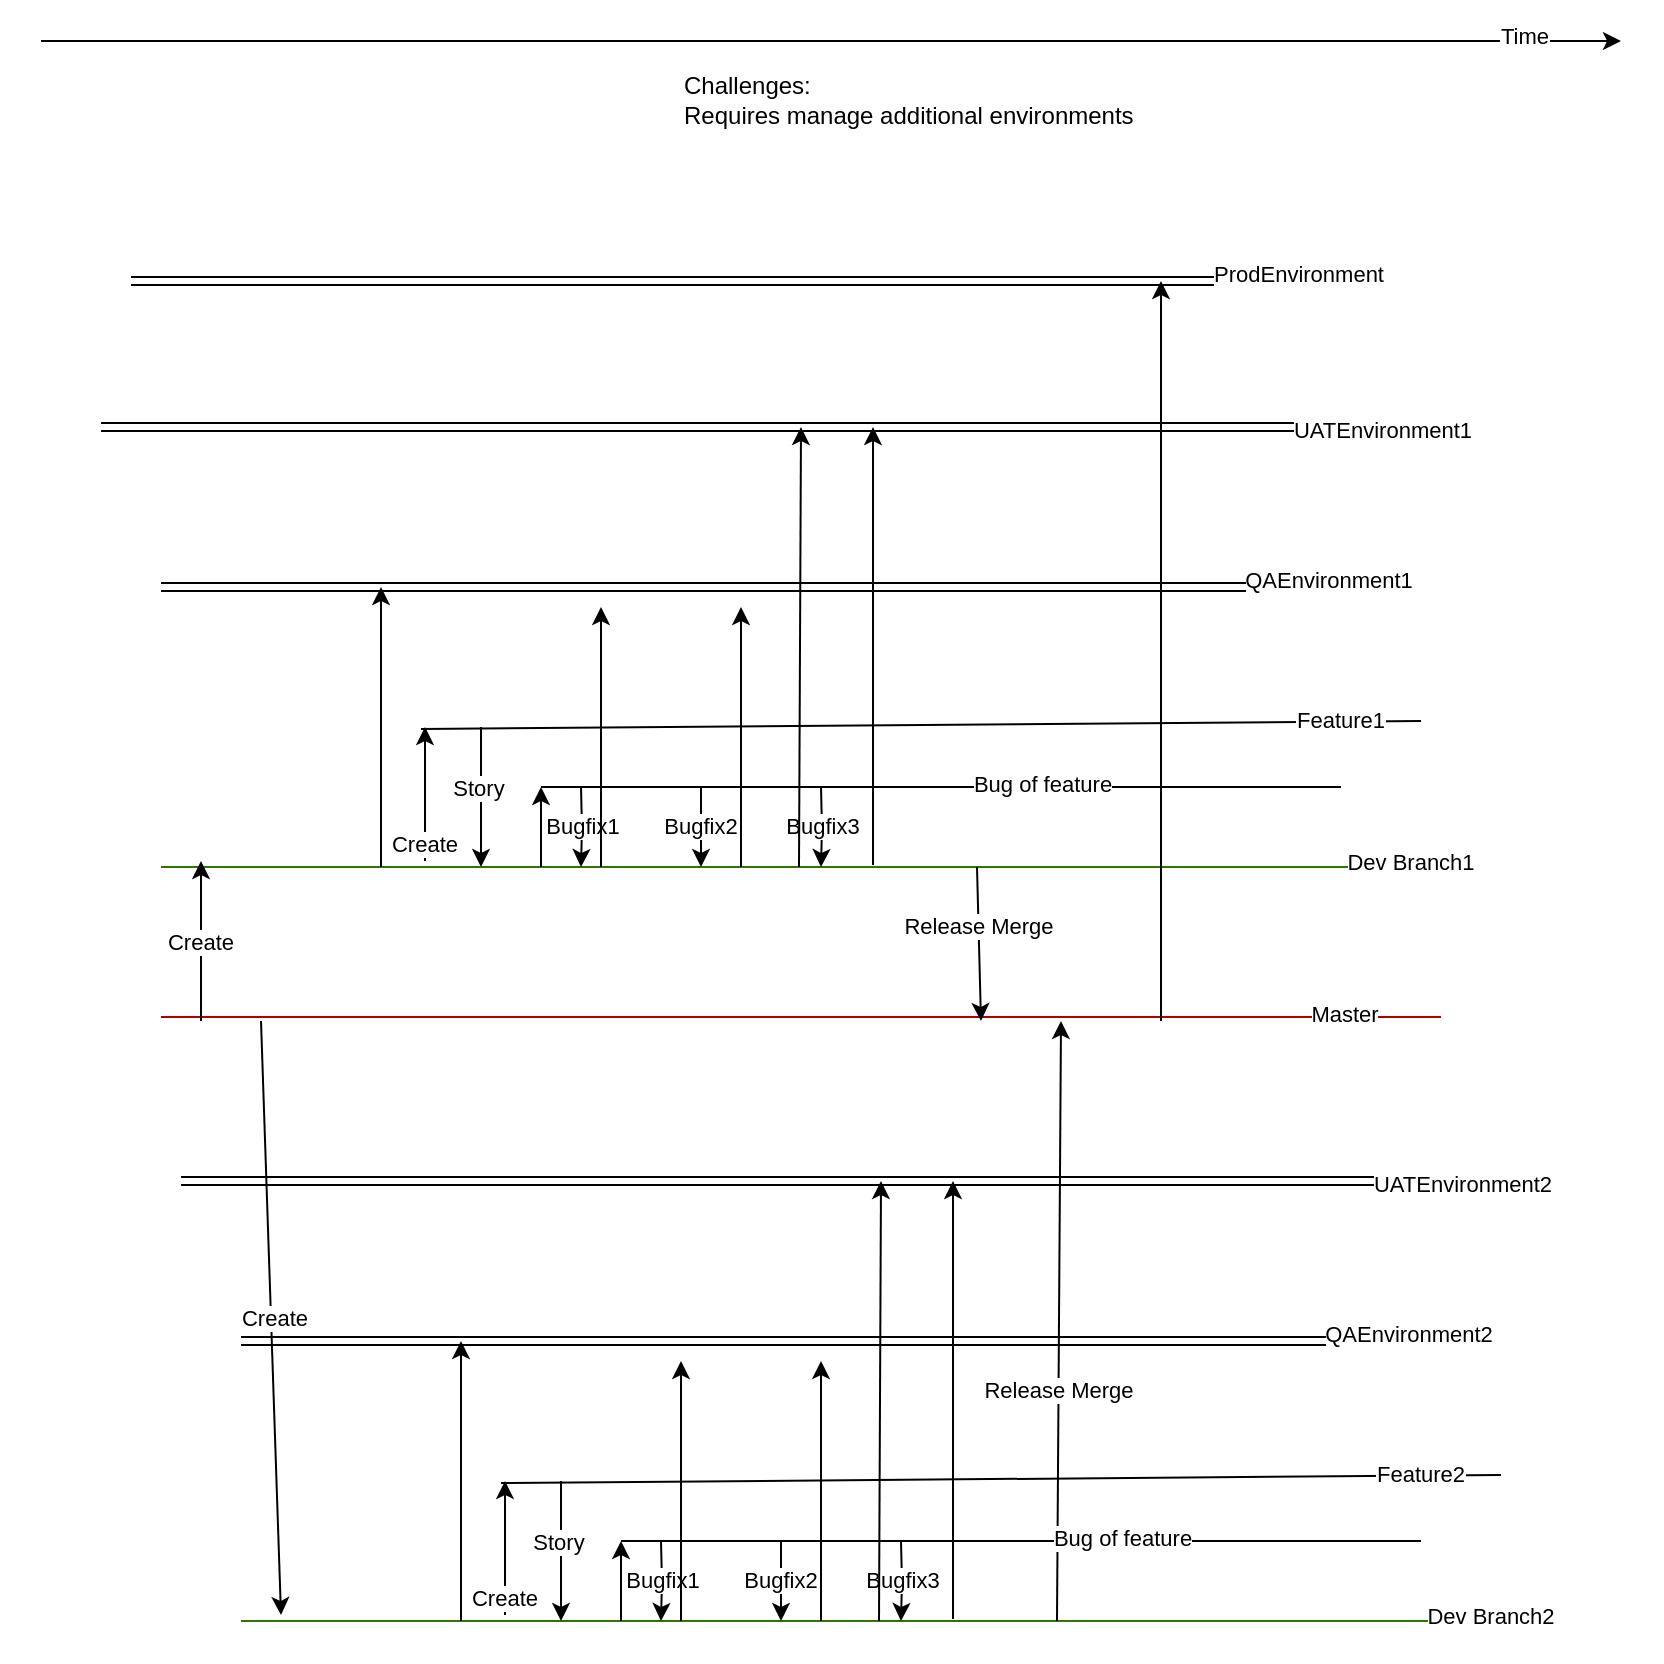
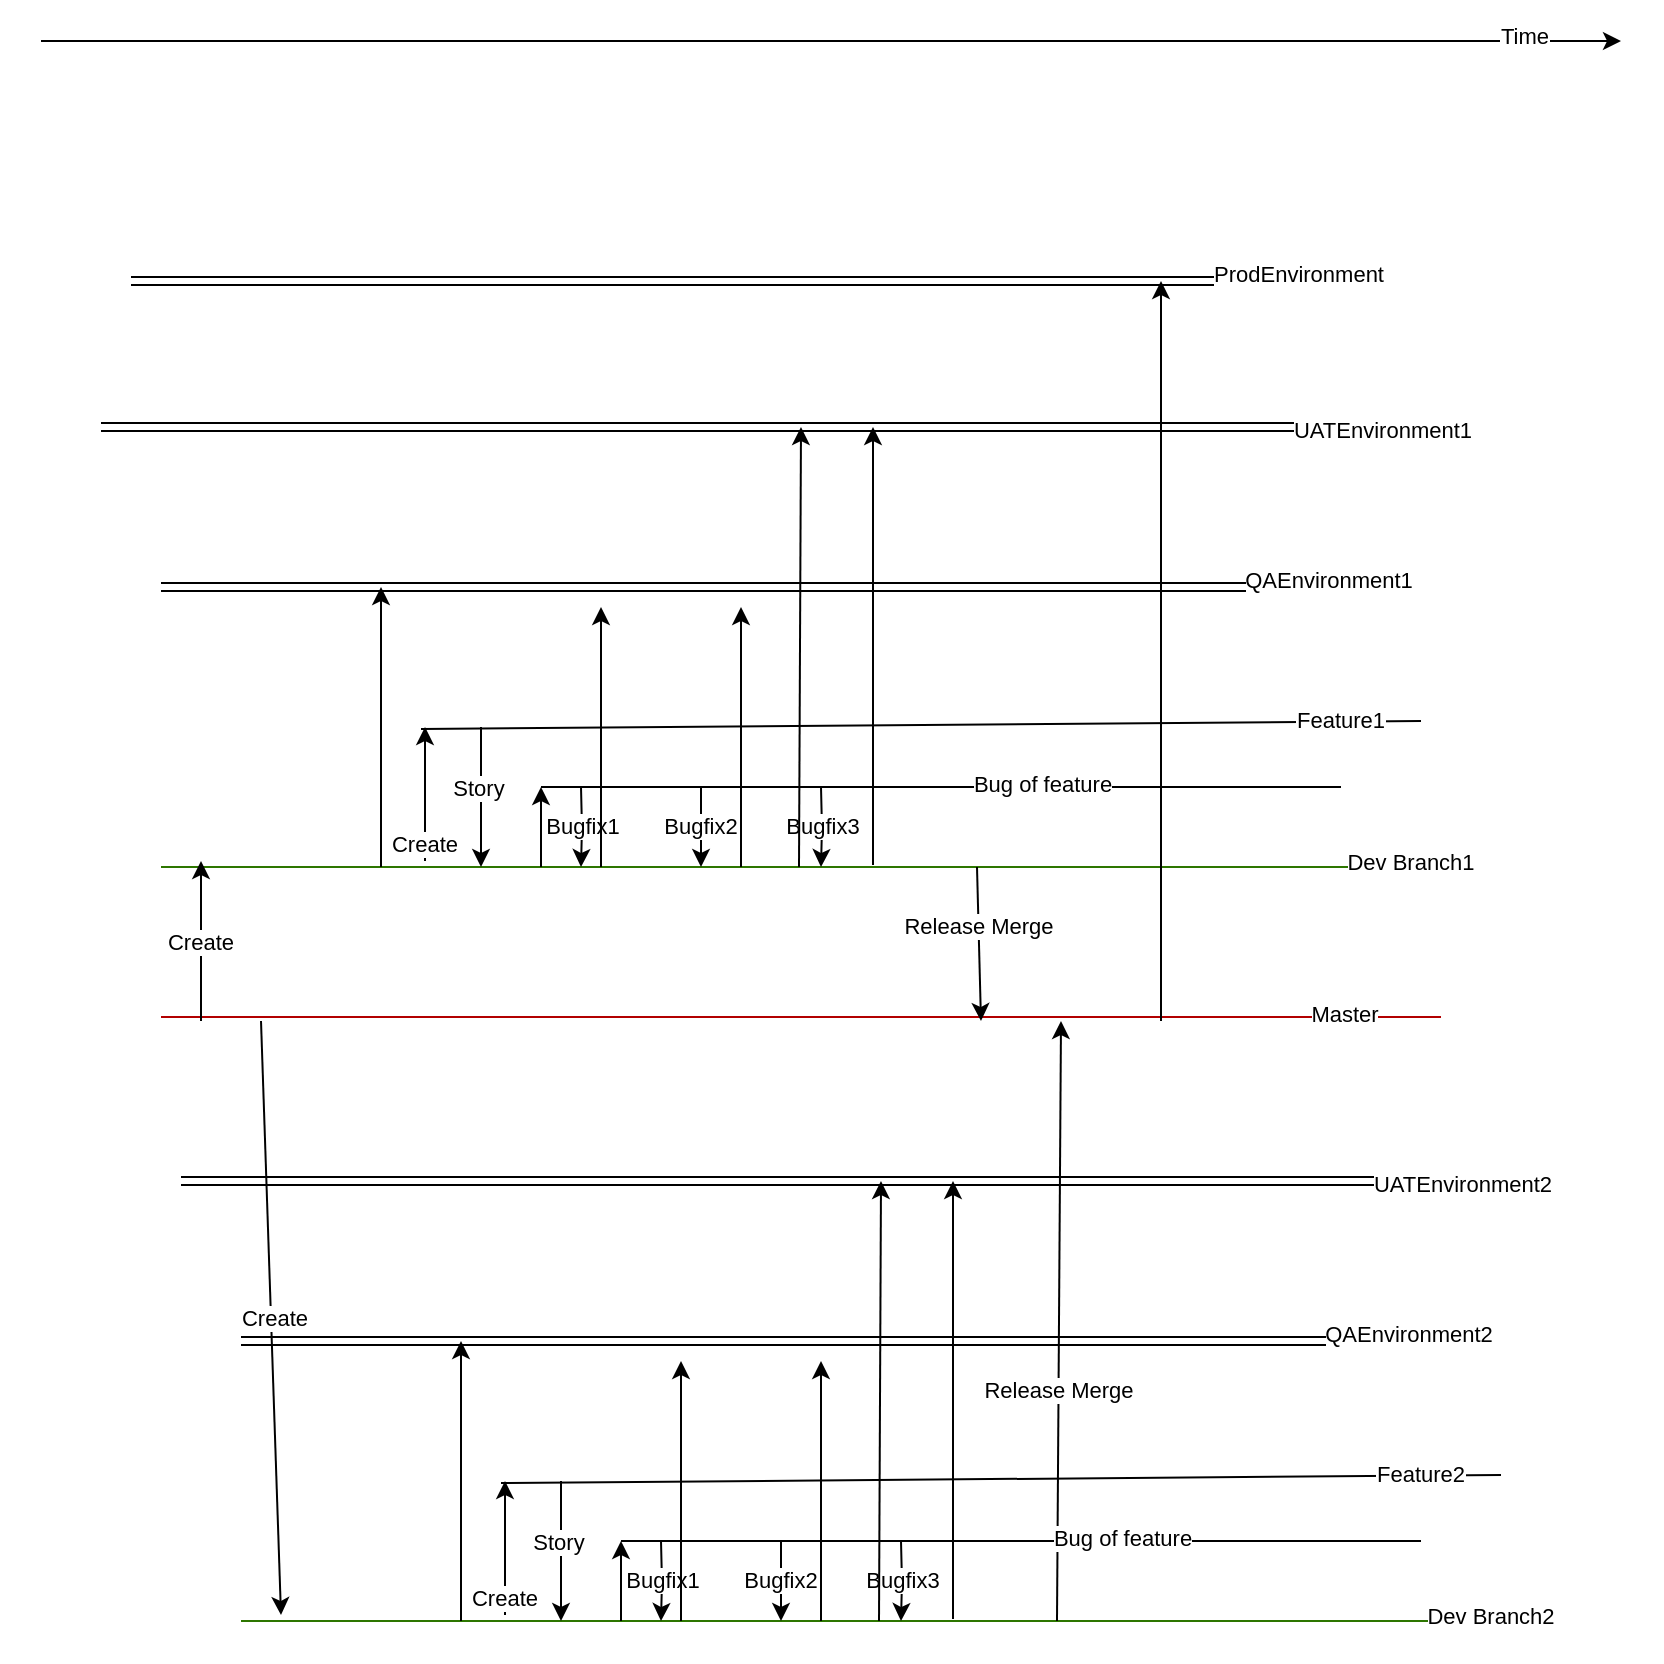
(931, 101) -> none
